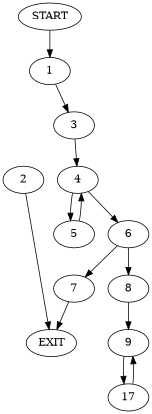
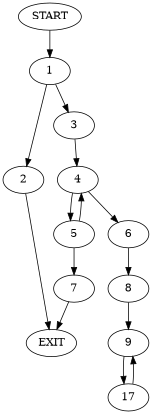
none -> (38, 122)
(104, 259) -> (74, 258)
